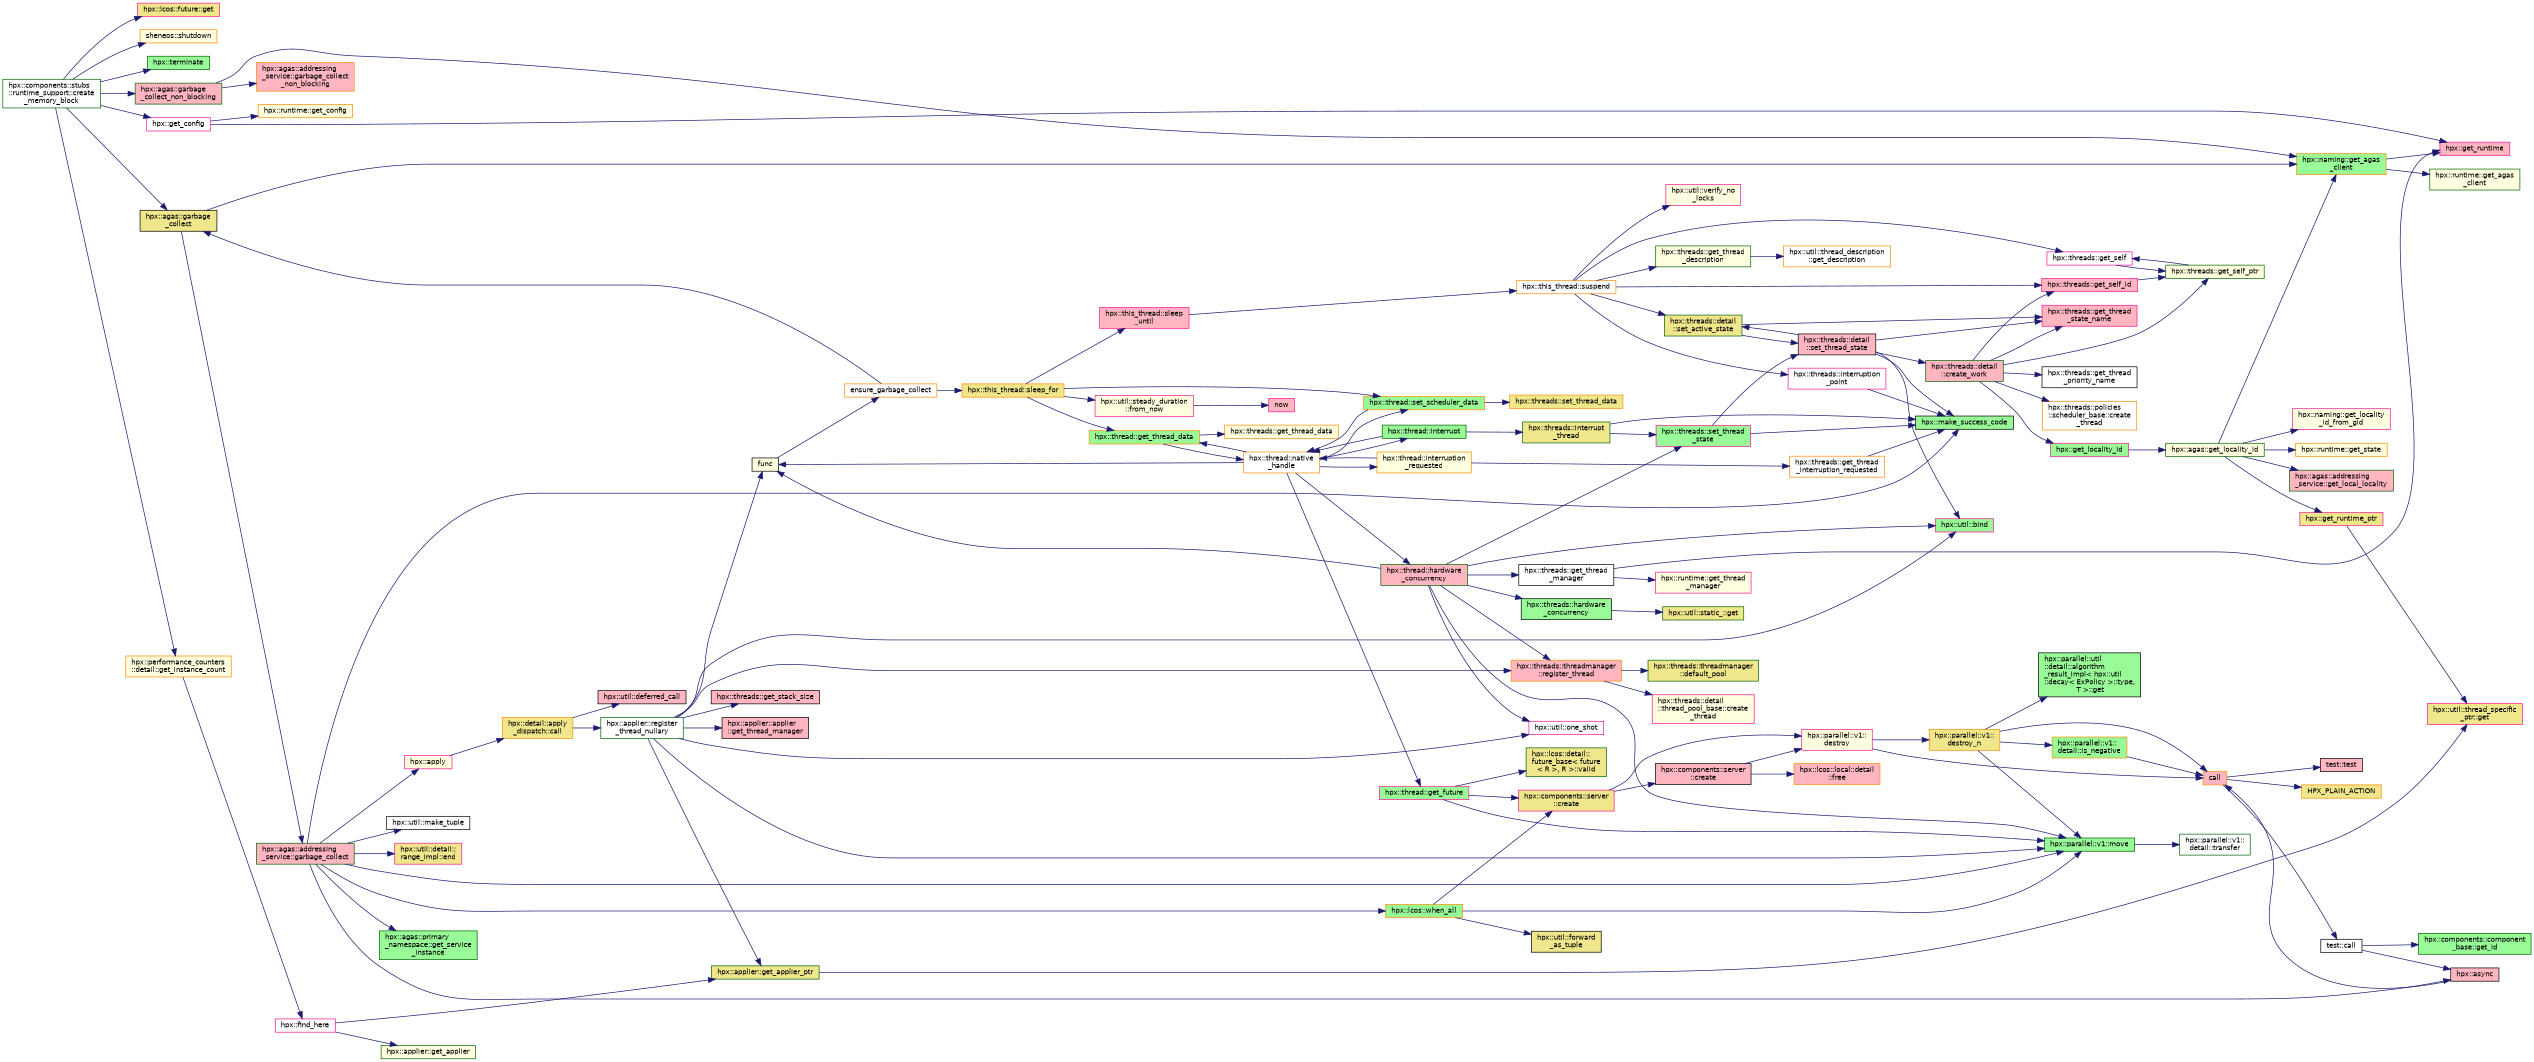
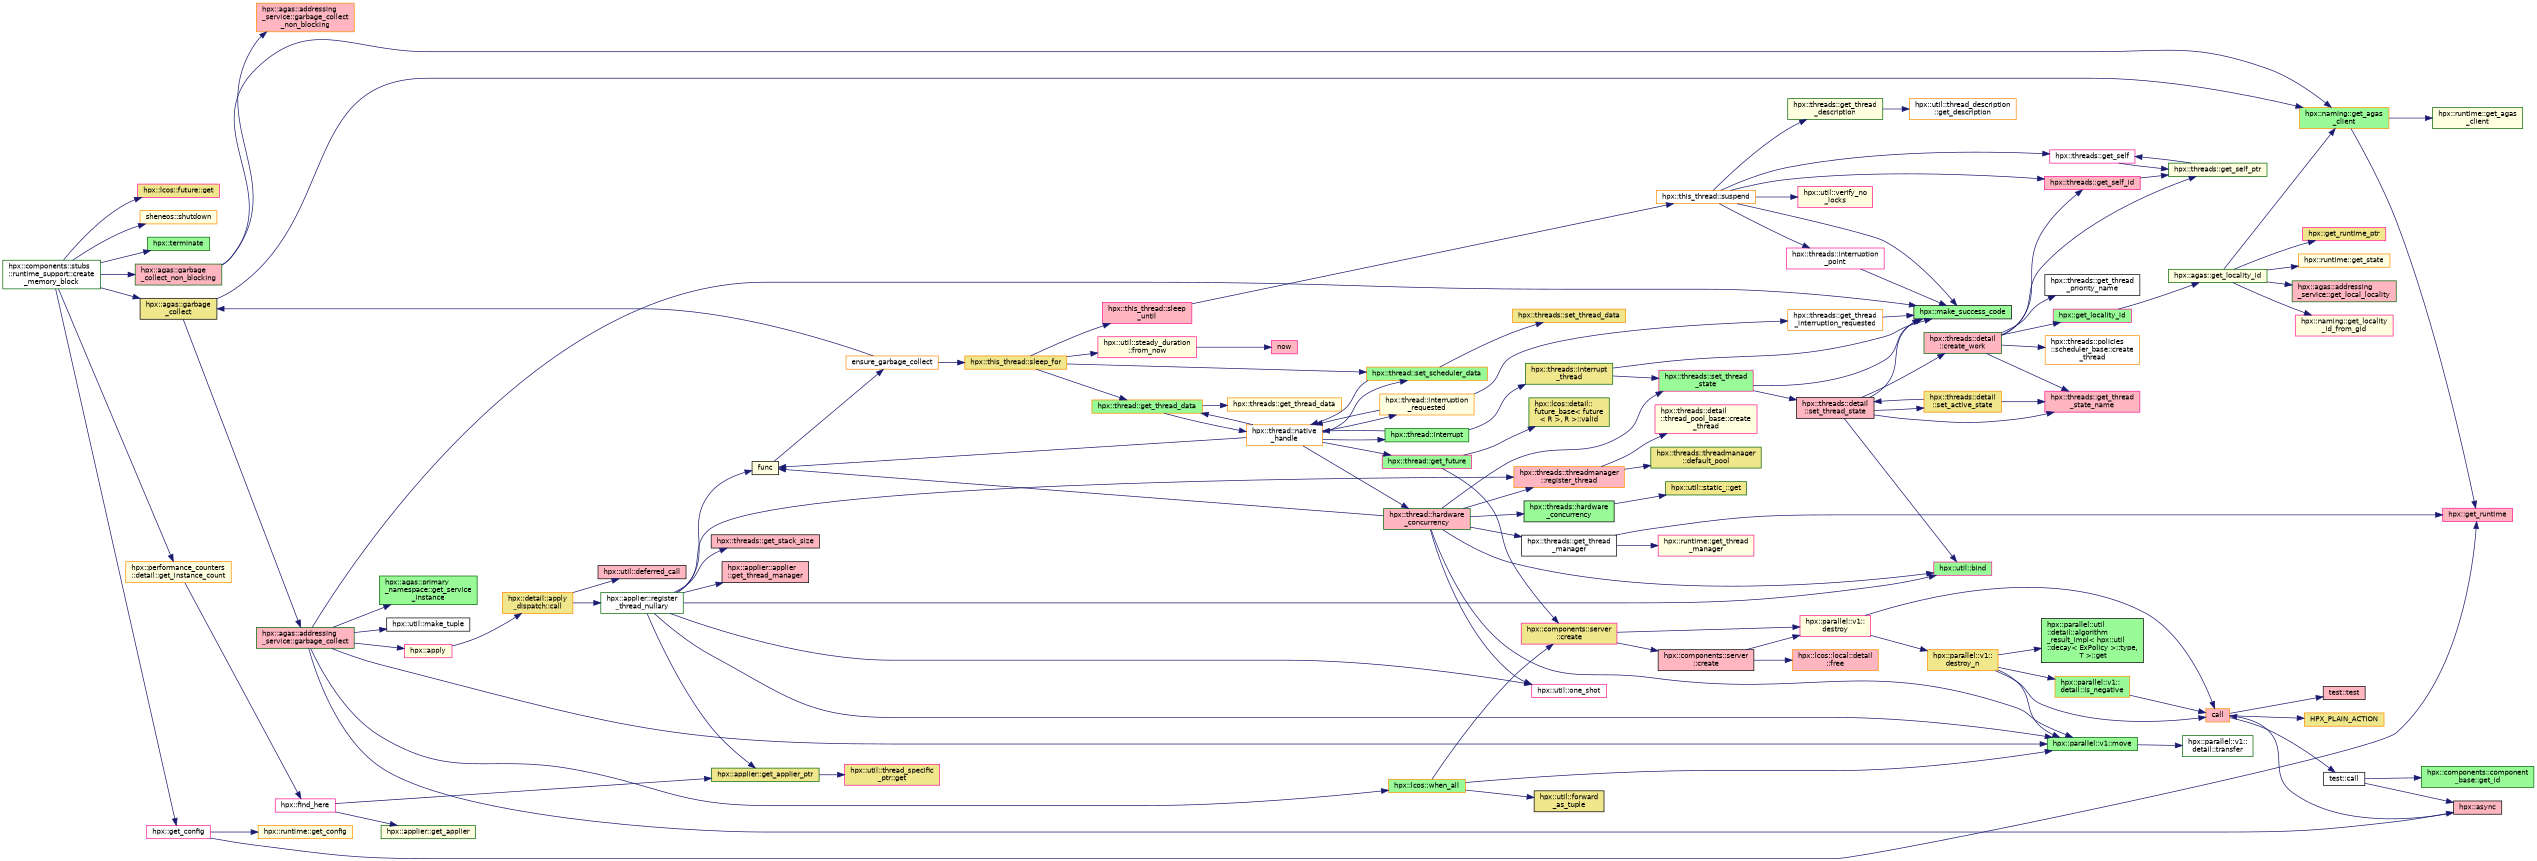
(1625, 303) -> (1855, 232)
(1703, 326) -> (1963, 402)
(2405, 612) -> none
(1738, 831) -> none
(428, 854) -> none
